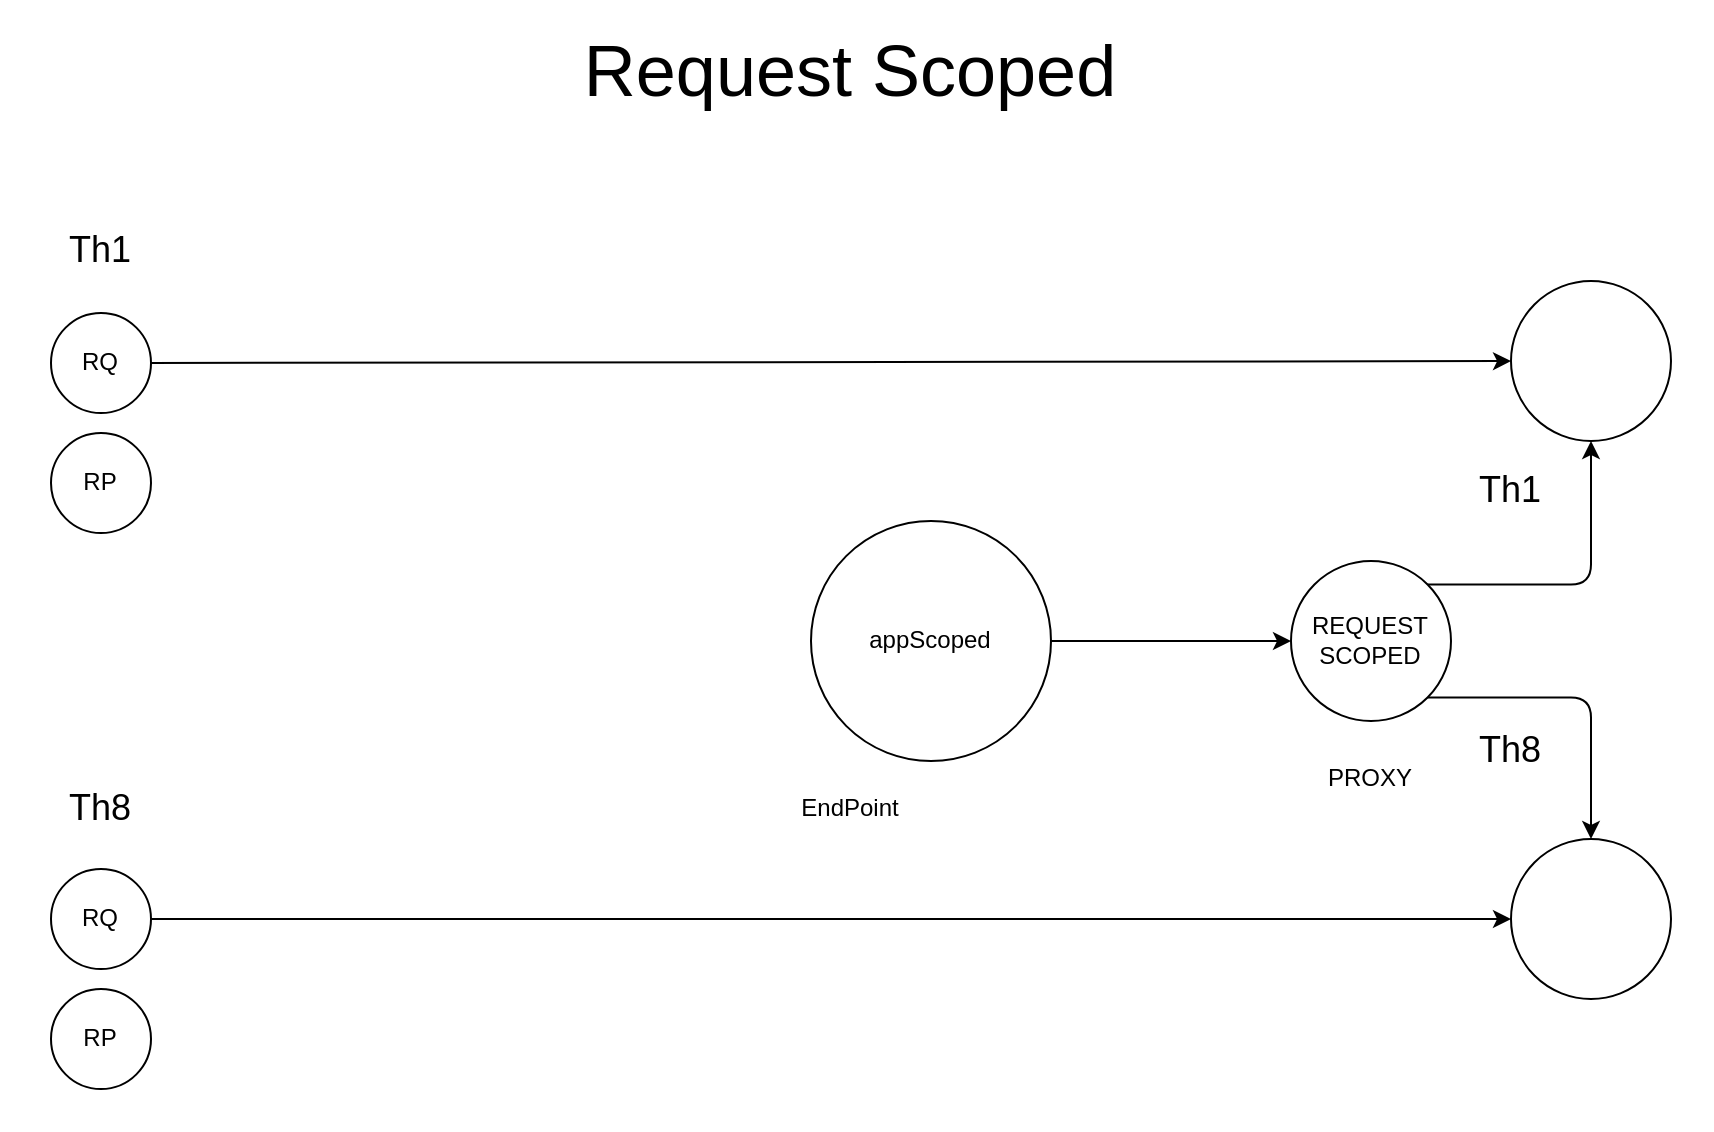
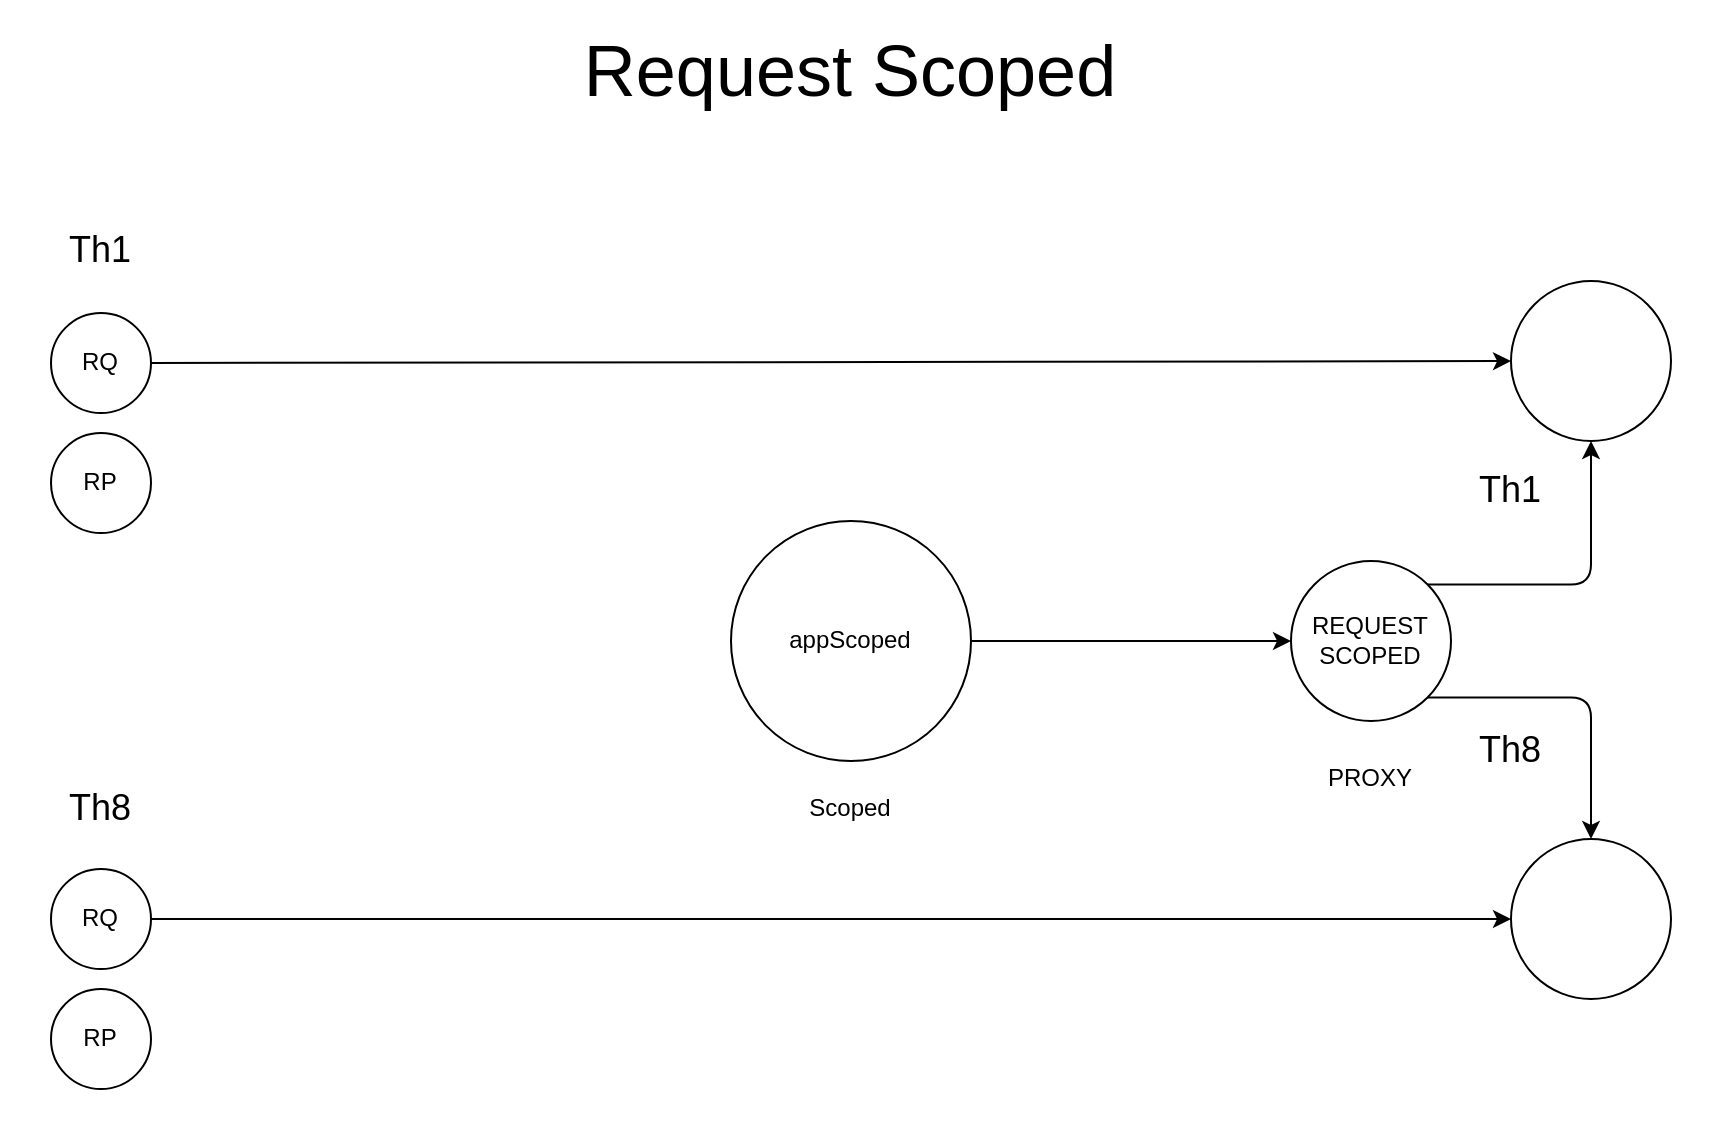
(931, 641) -> (851, 641)
(851, 809) -> (851, 809)
